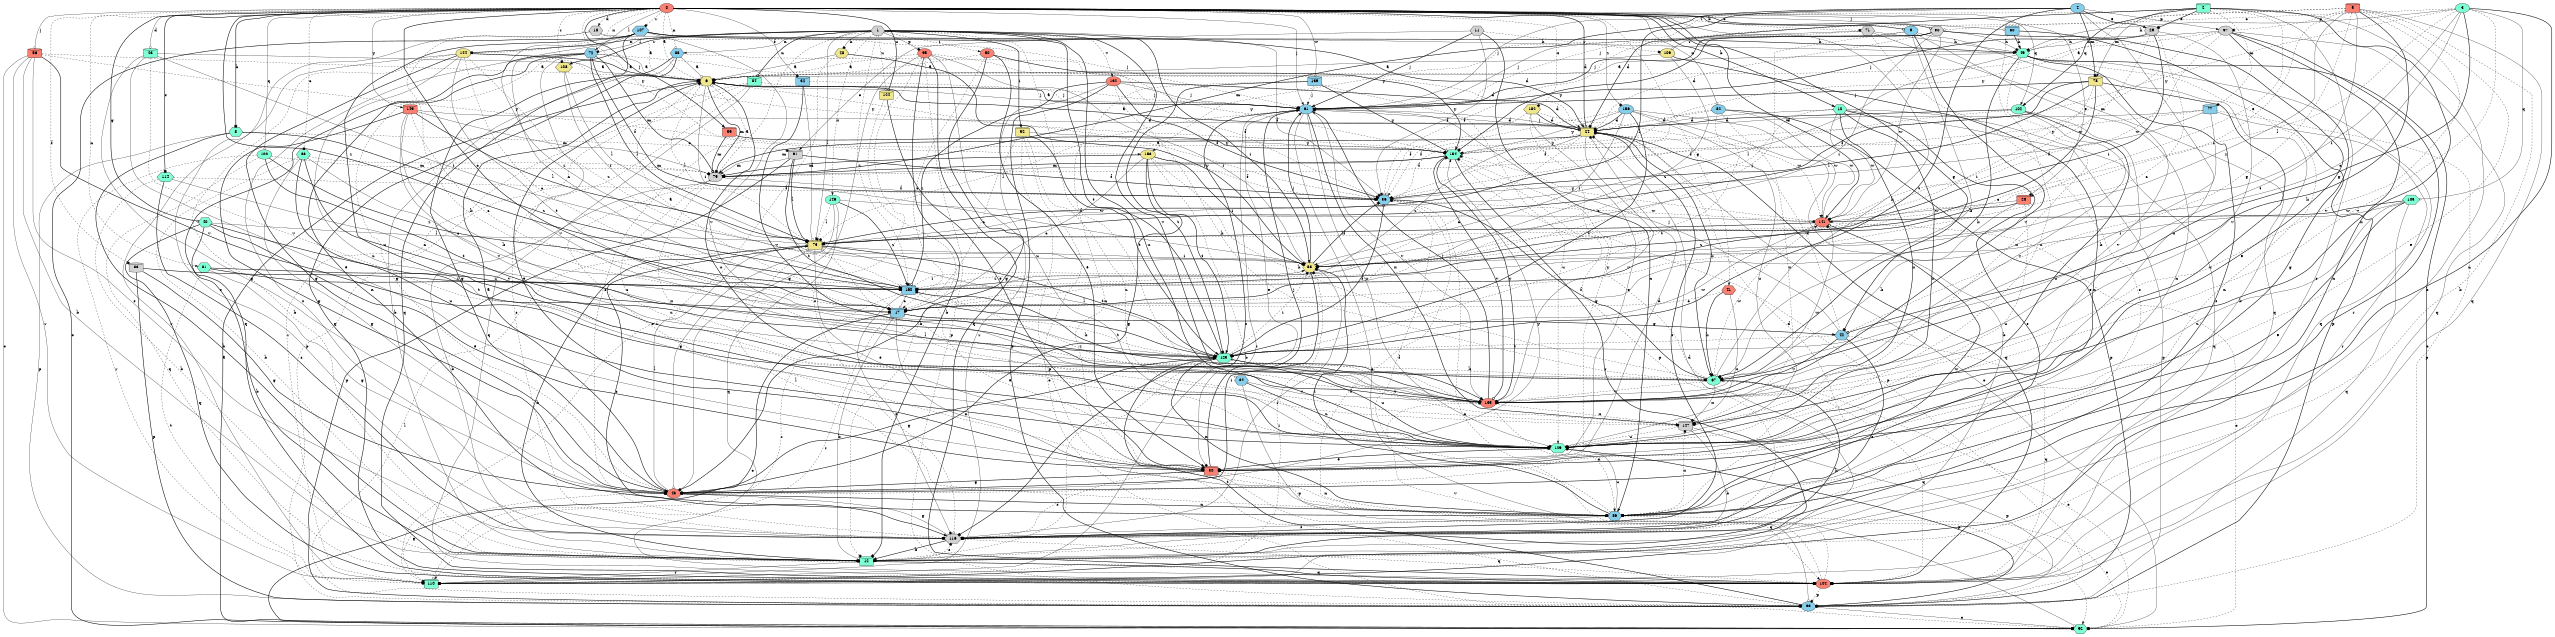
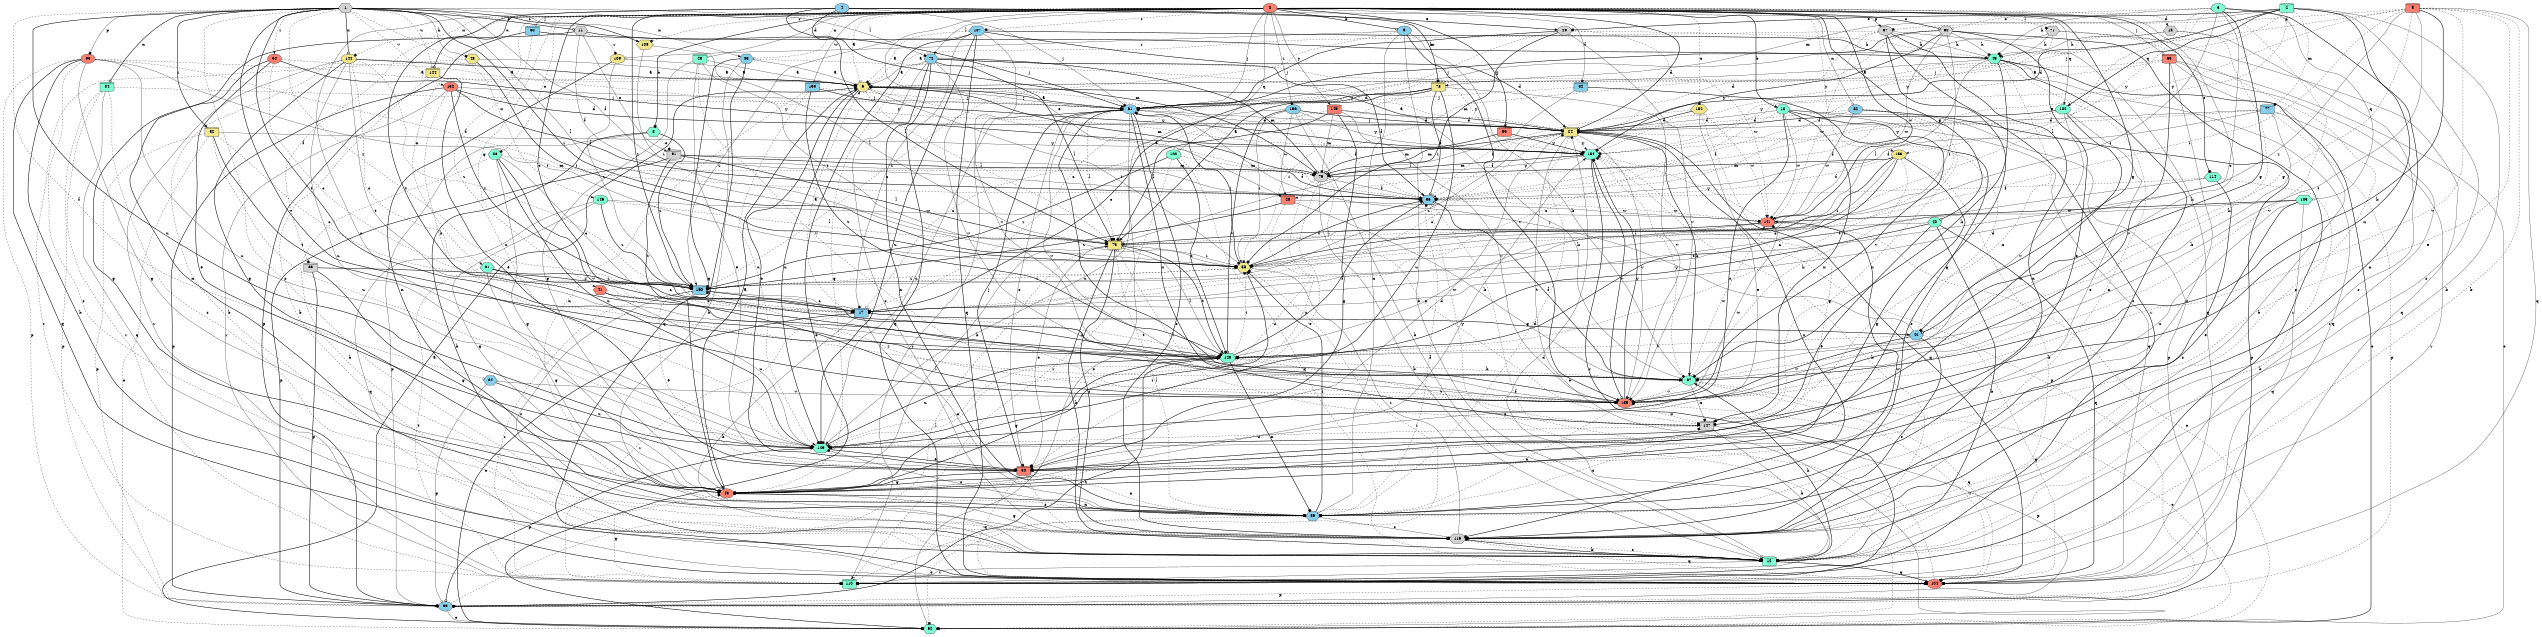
none -> (451, 15)
(1764, 131) -> (1284, 153)
(1660, 358) -> (1873, 358)
none -> (1891, 563)
